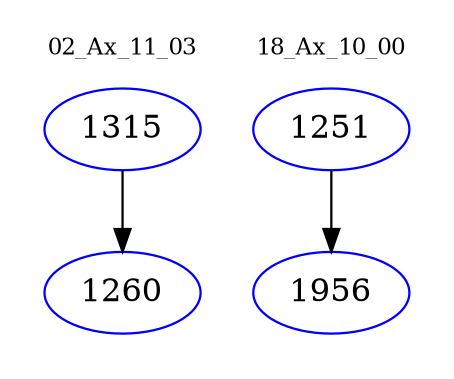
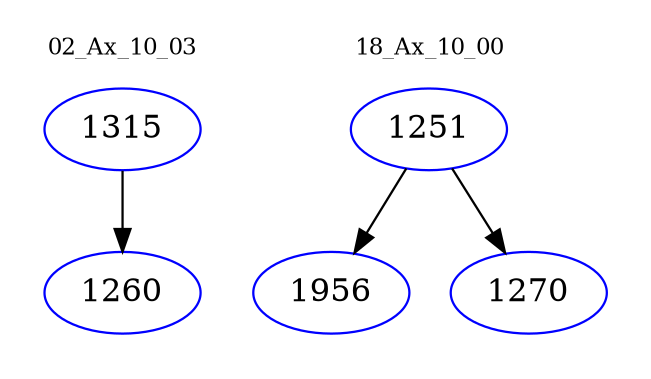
(123, 49) -> (123, 49)
none -> (529, 293)
